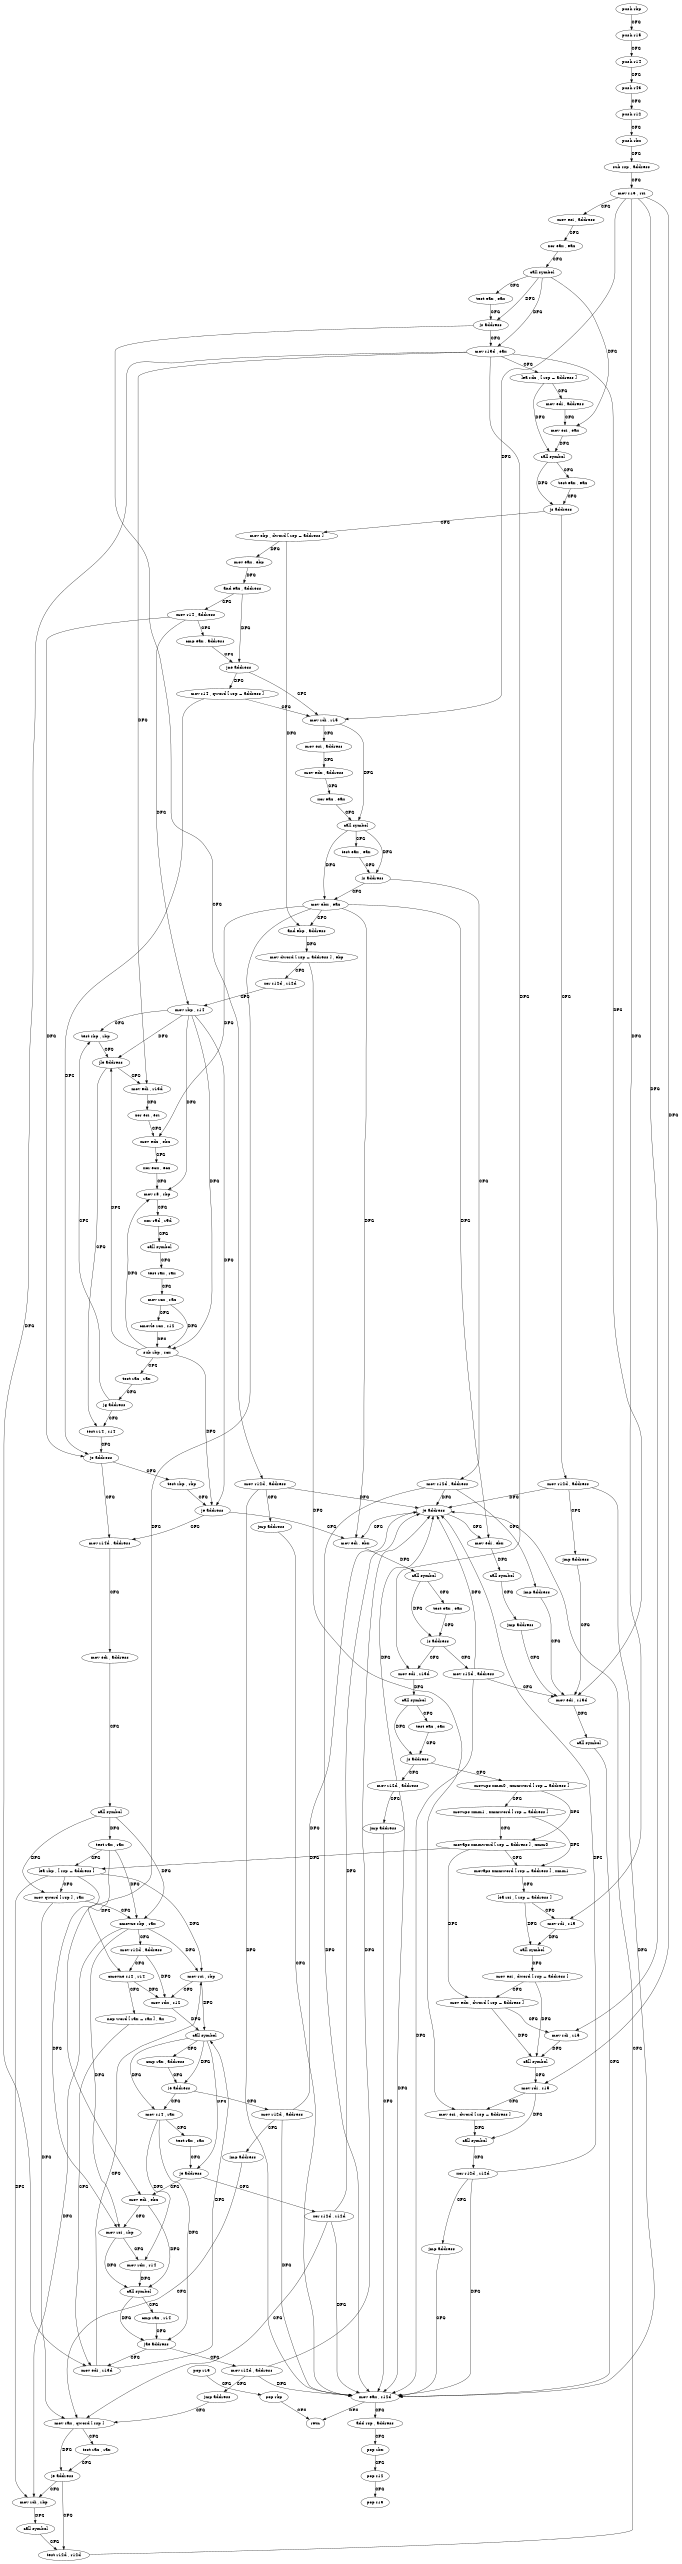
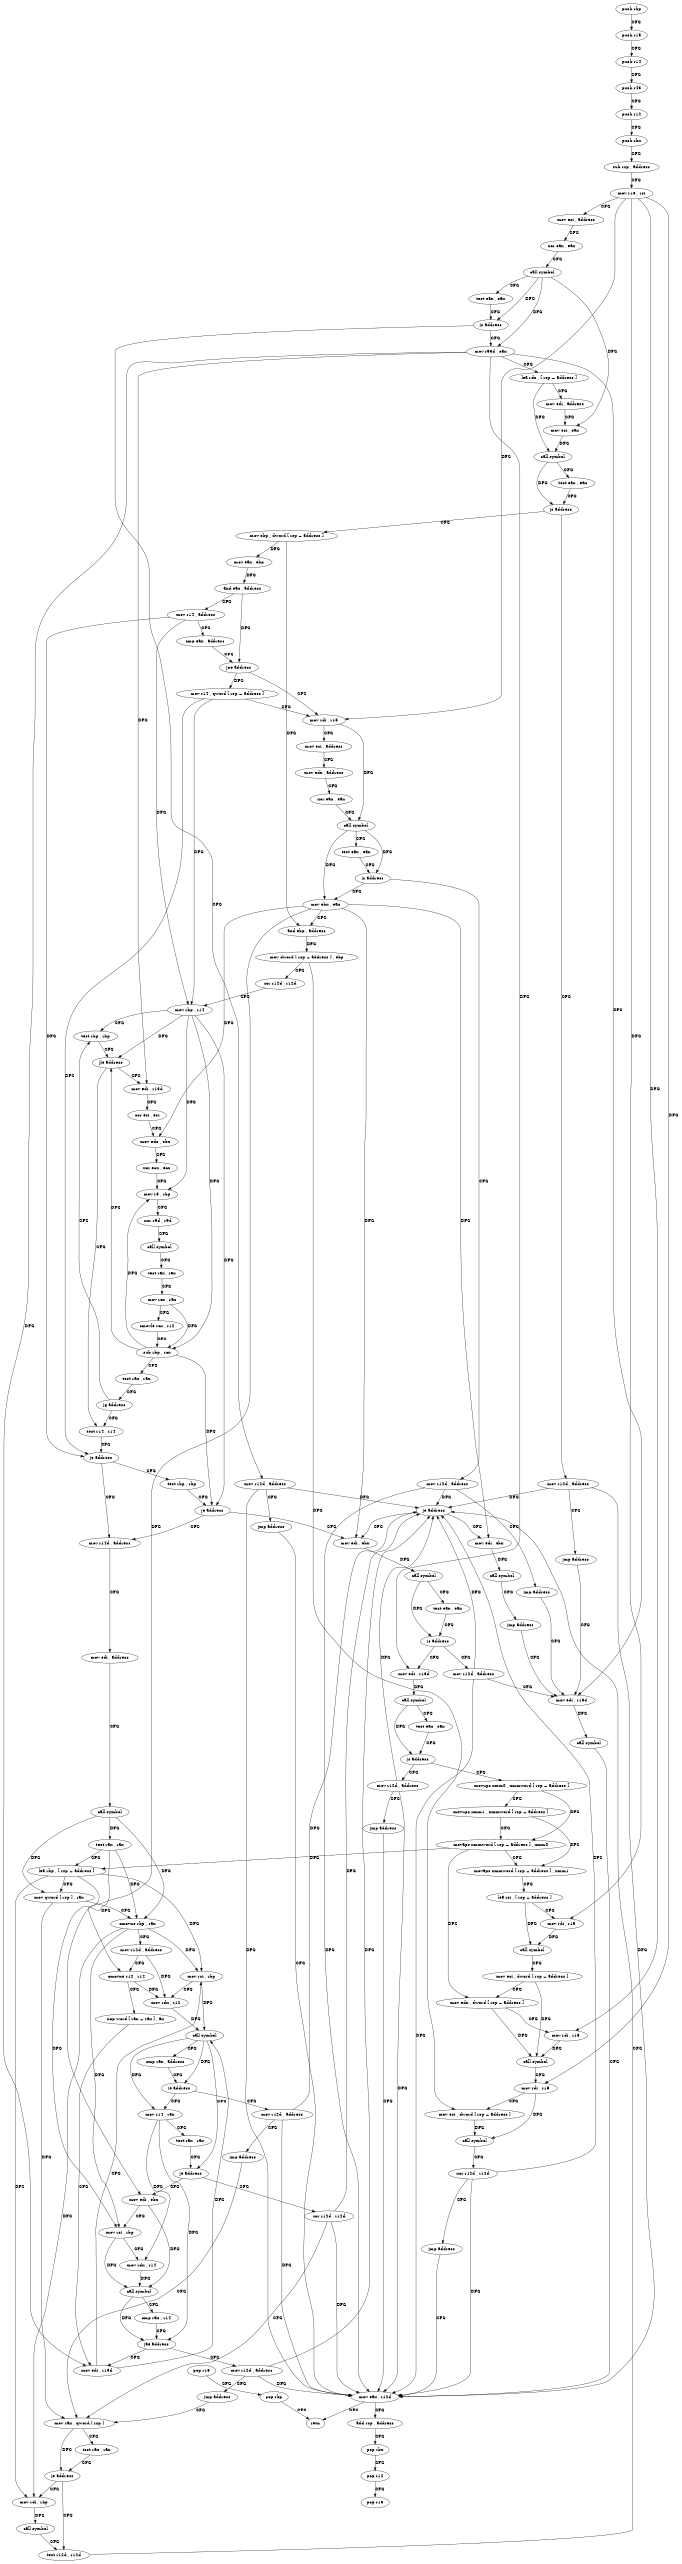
(491, 352) -> (491, 352)
none -> (194, 846)
